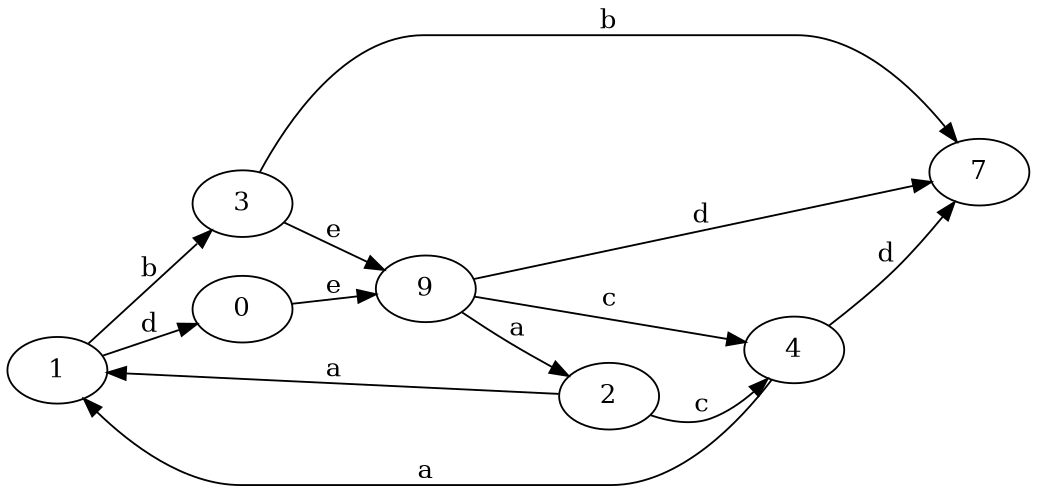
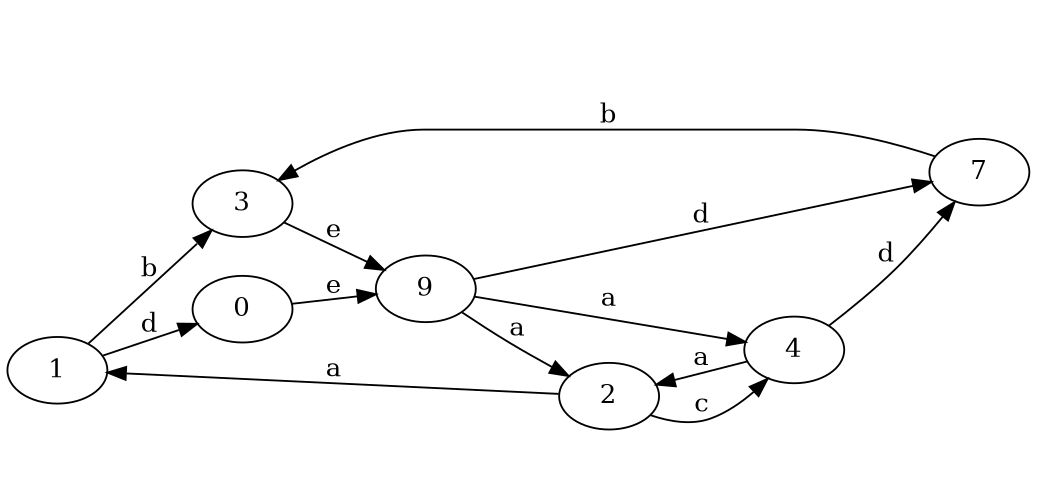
(588, 35) -> (612, 130)
(609, 299) -> (609, 299)
(443, 485) -> (711, 371)
